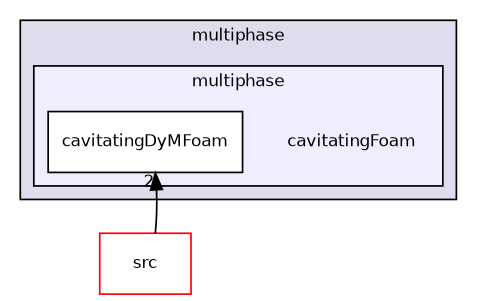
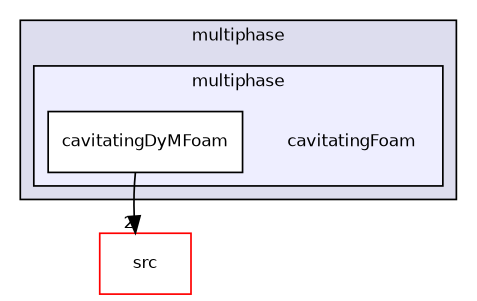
(157, 212) -> (134, 195)
